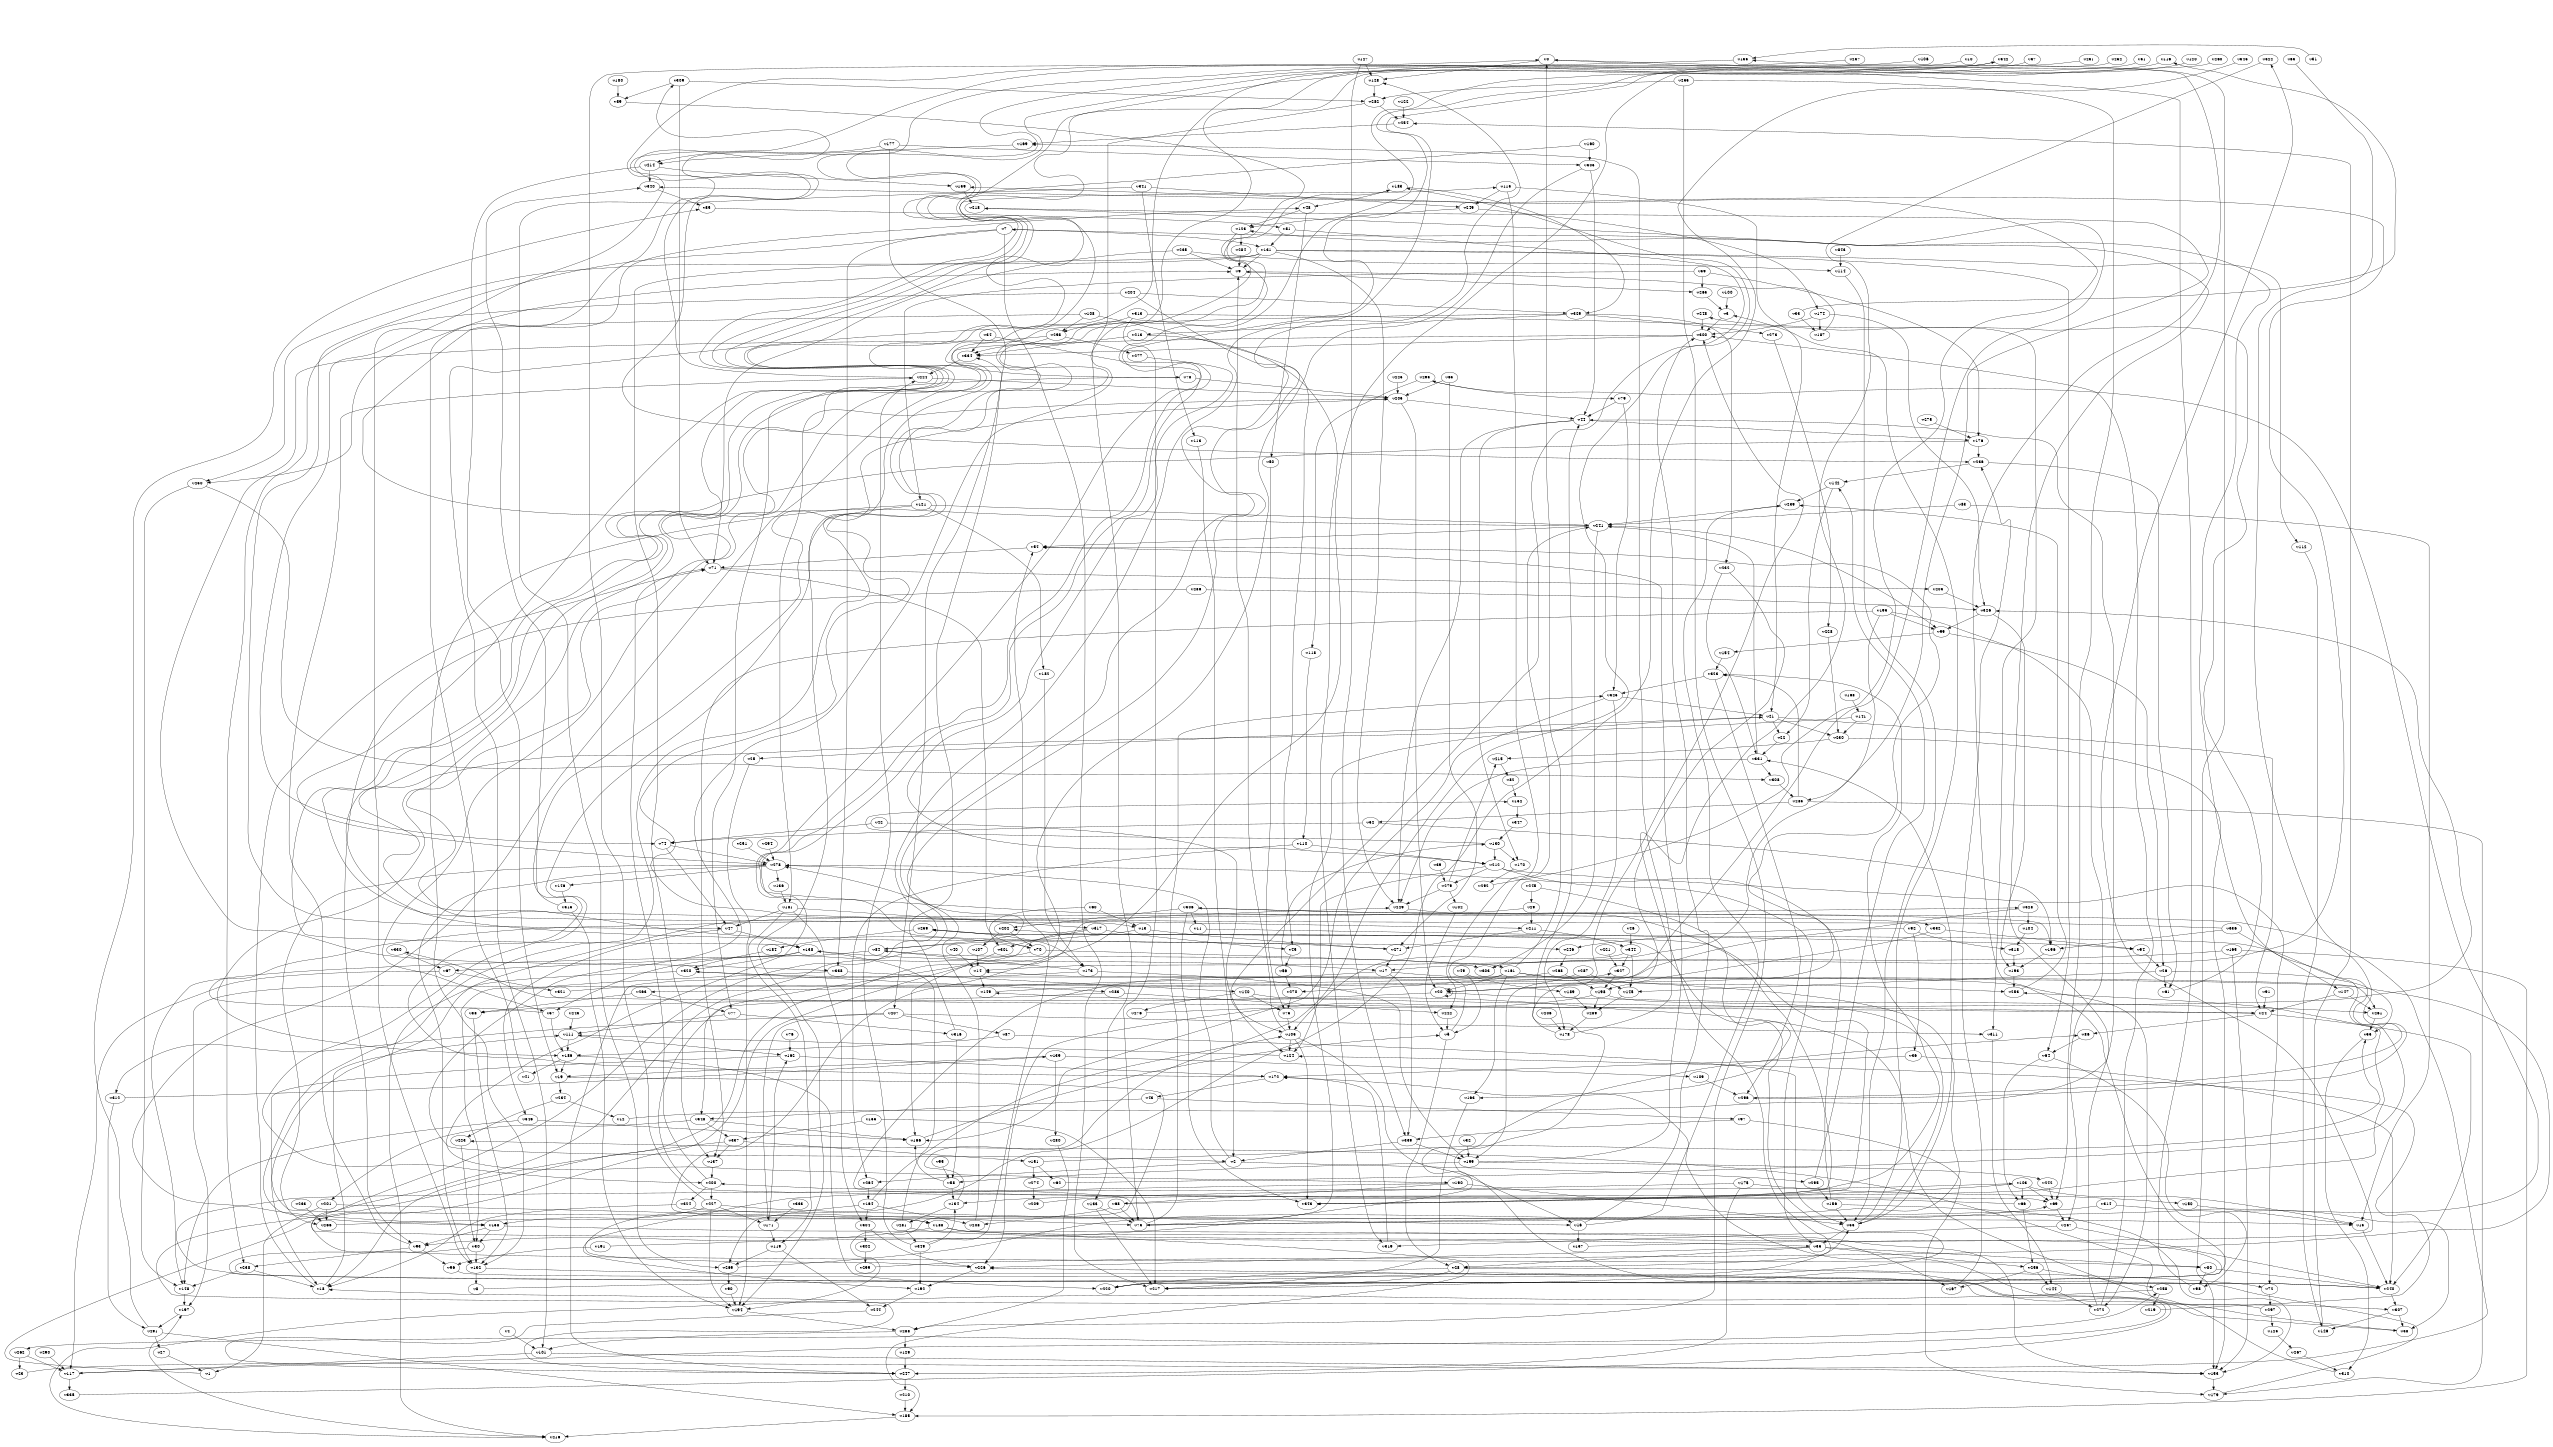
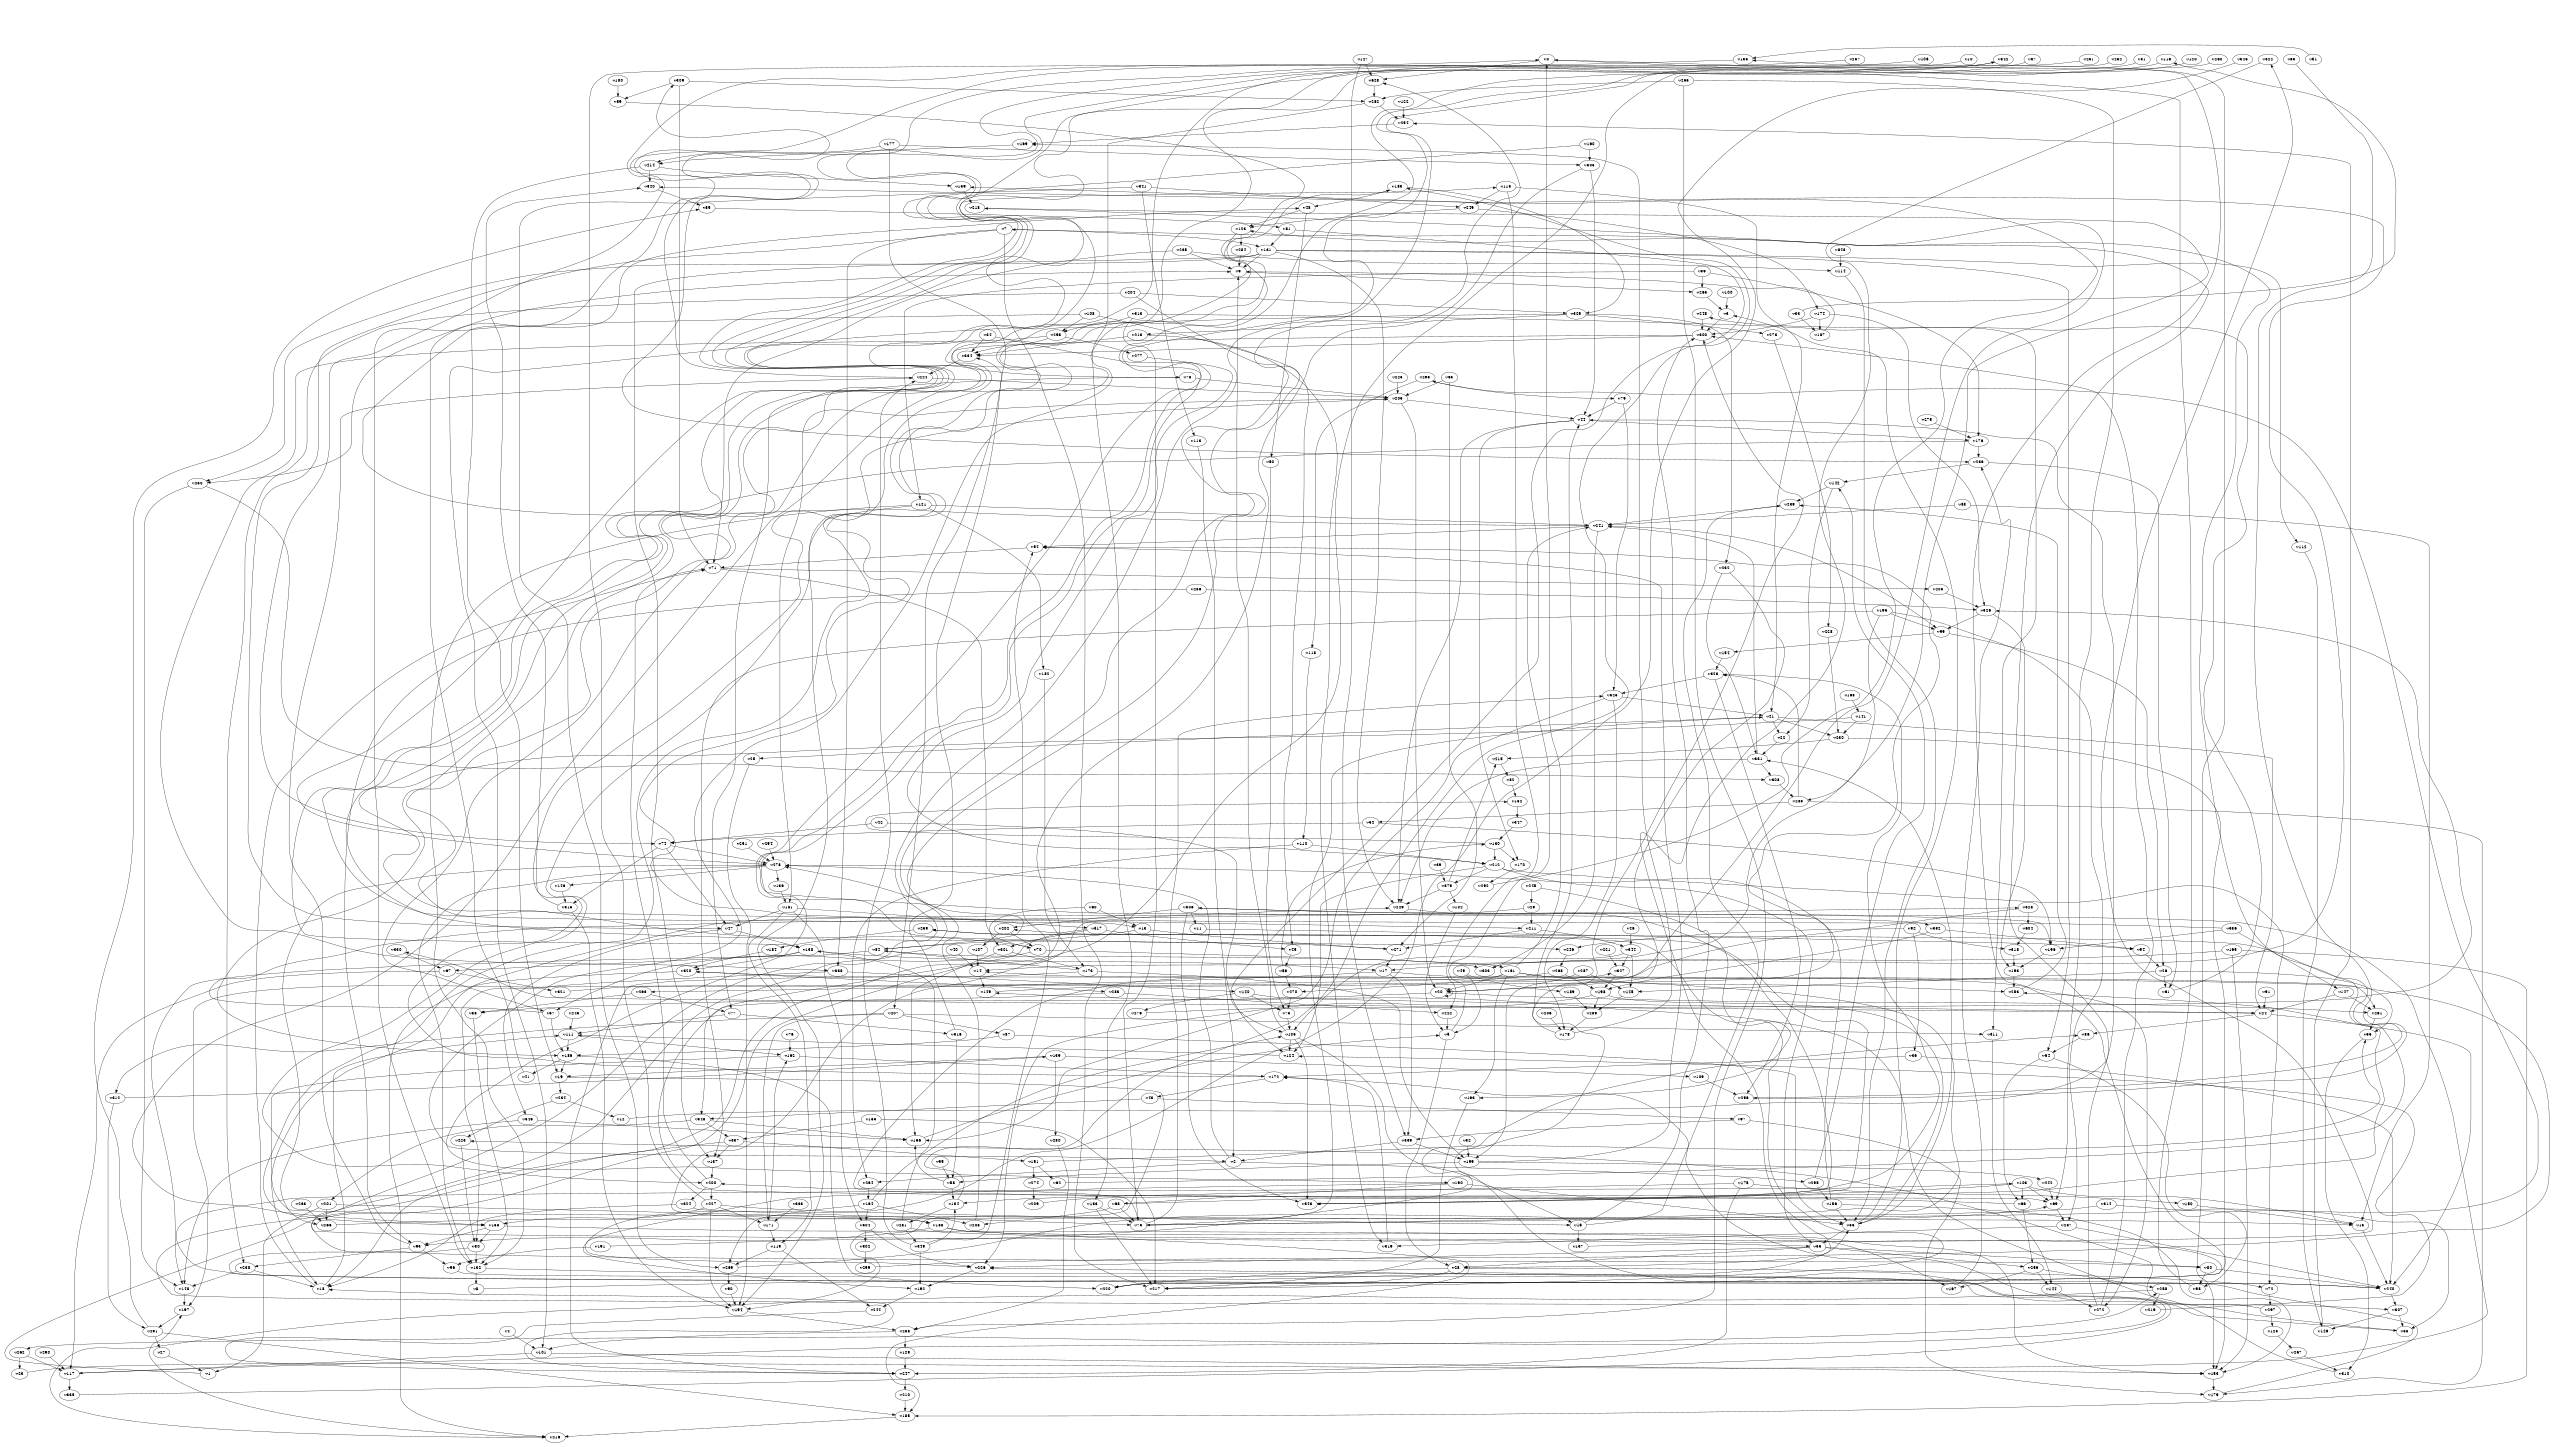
(1374, 81) -> (1374, 81)
none -> (615, 876)
(1447, 886) -> (1447, 886)
(2028, 929) -> (2028, 929)
(1014, 937) -> (1057, 963)
